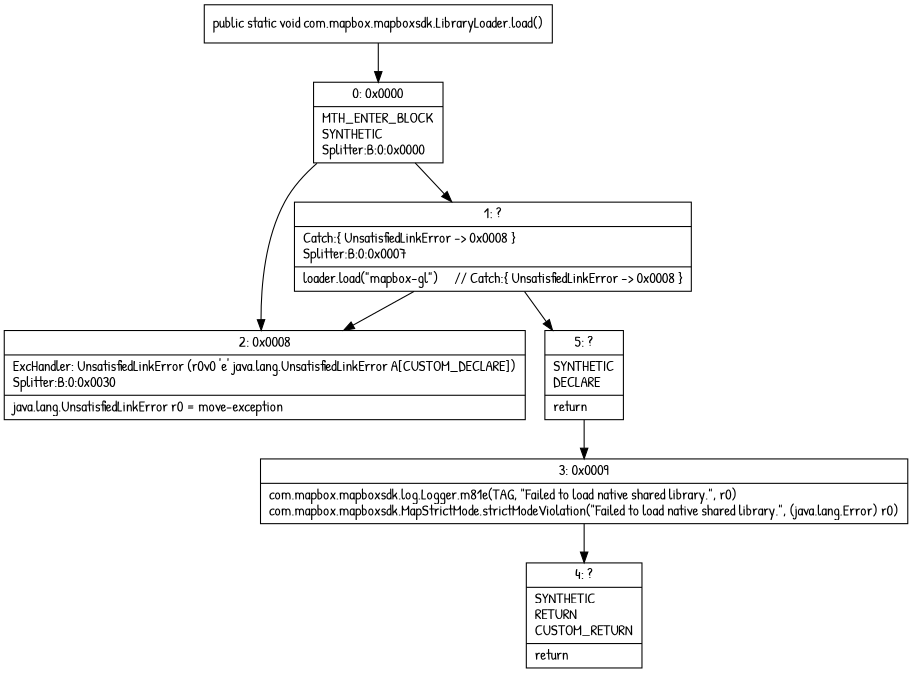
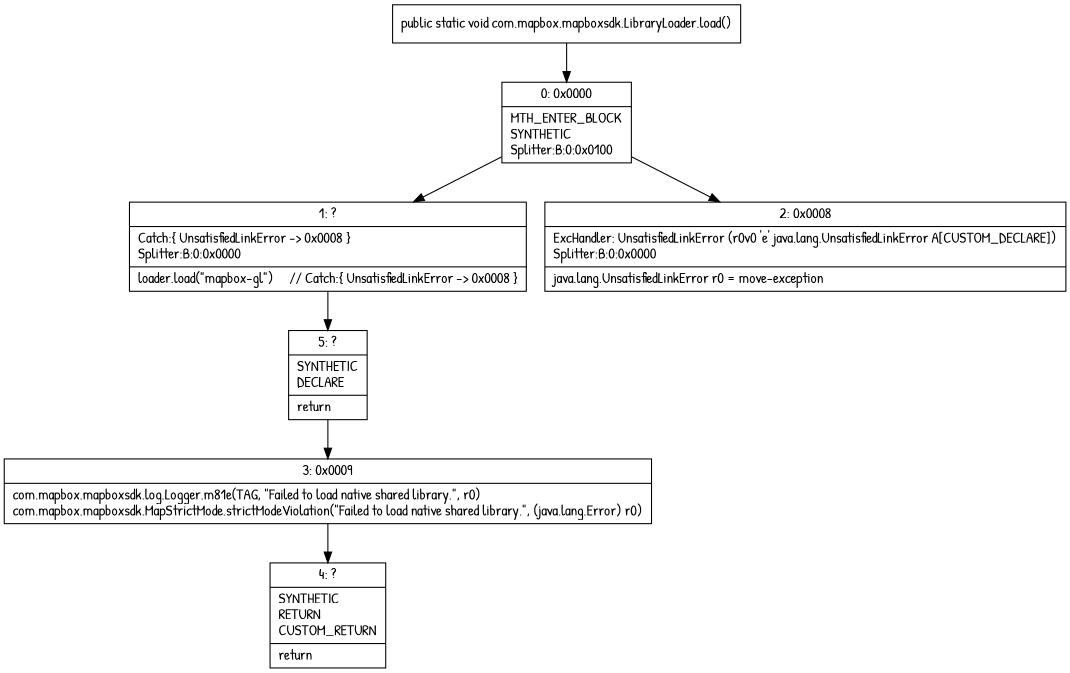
(374, 150) -> (562, 150)
(355, 254) -> (189, 254)
(384, 308) -> none
(64, 383) -> (605, 254)
